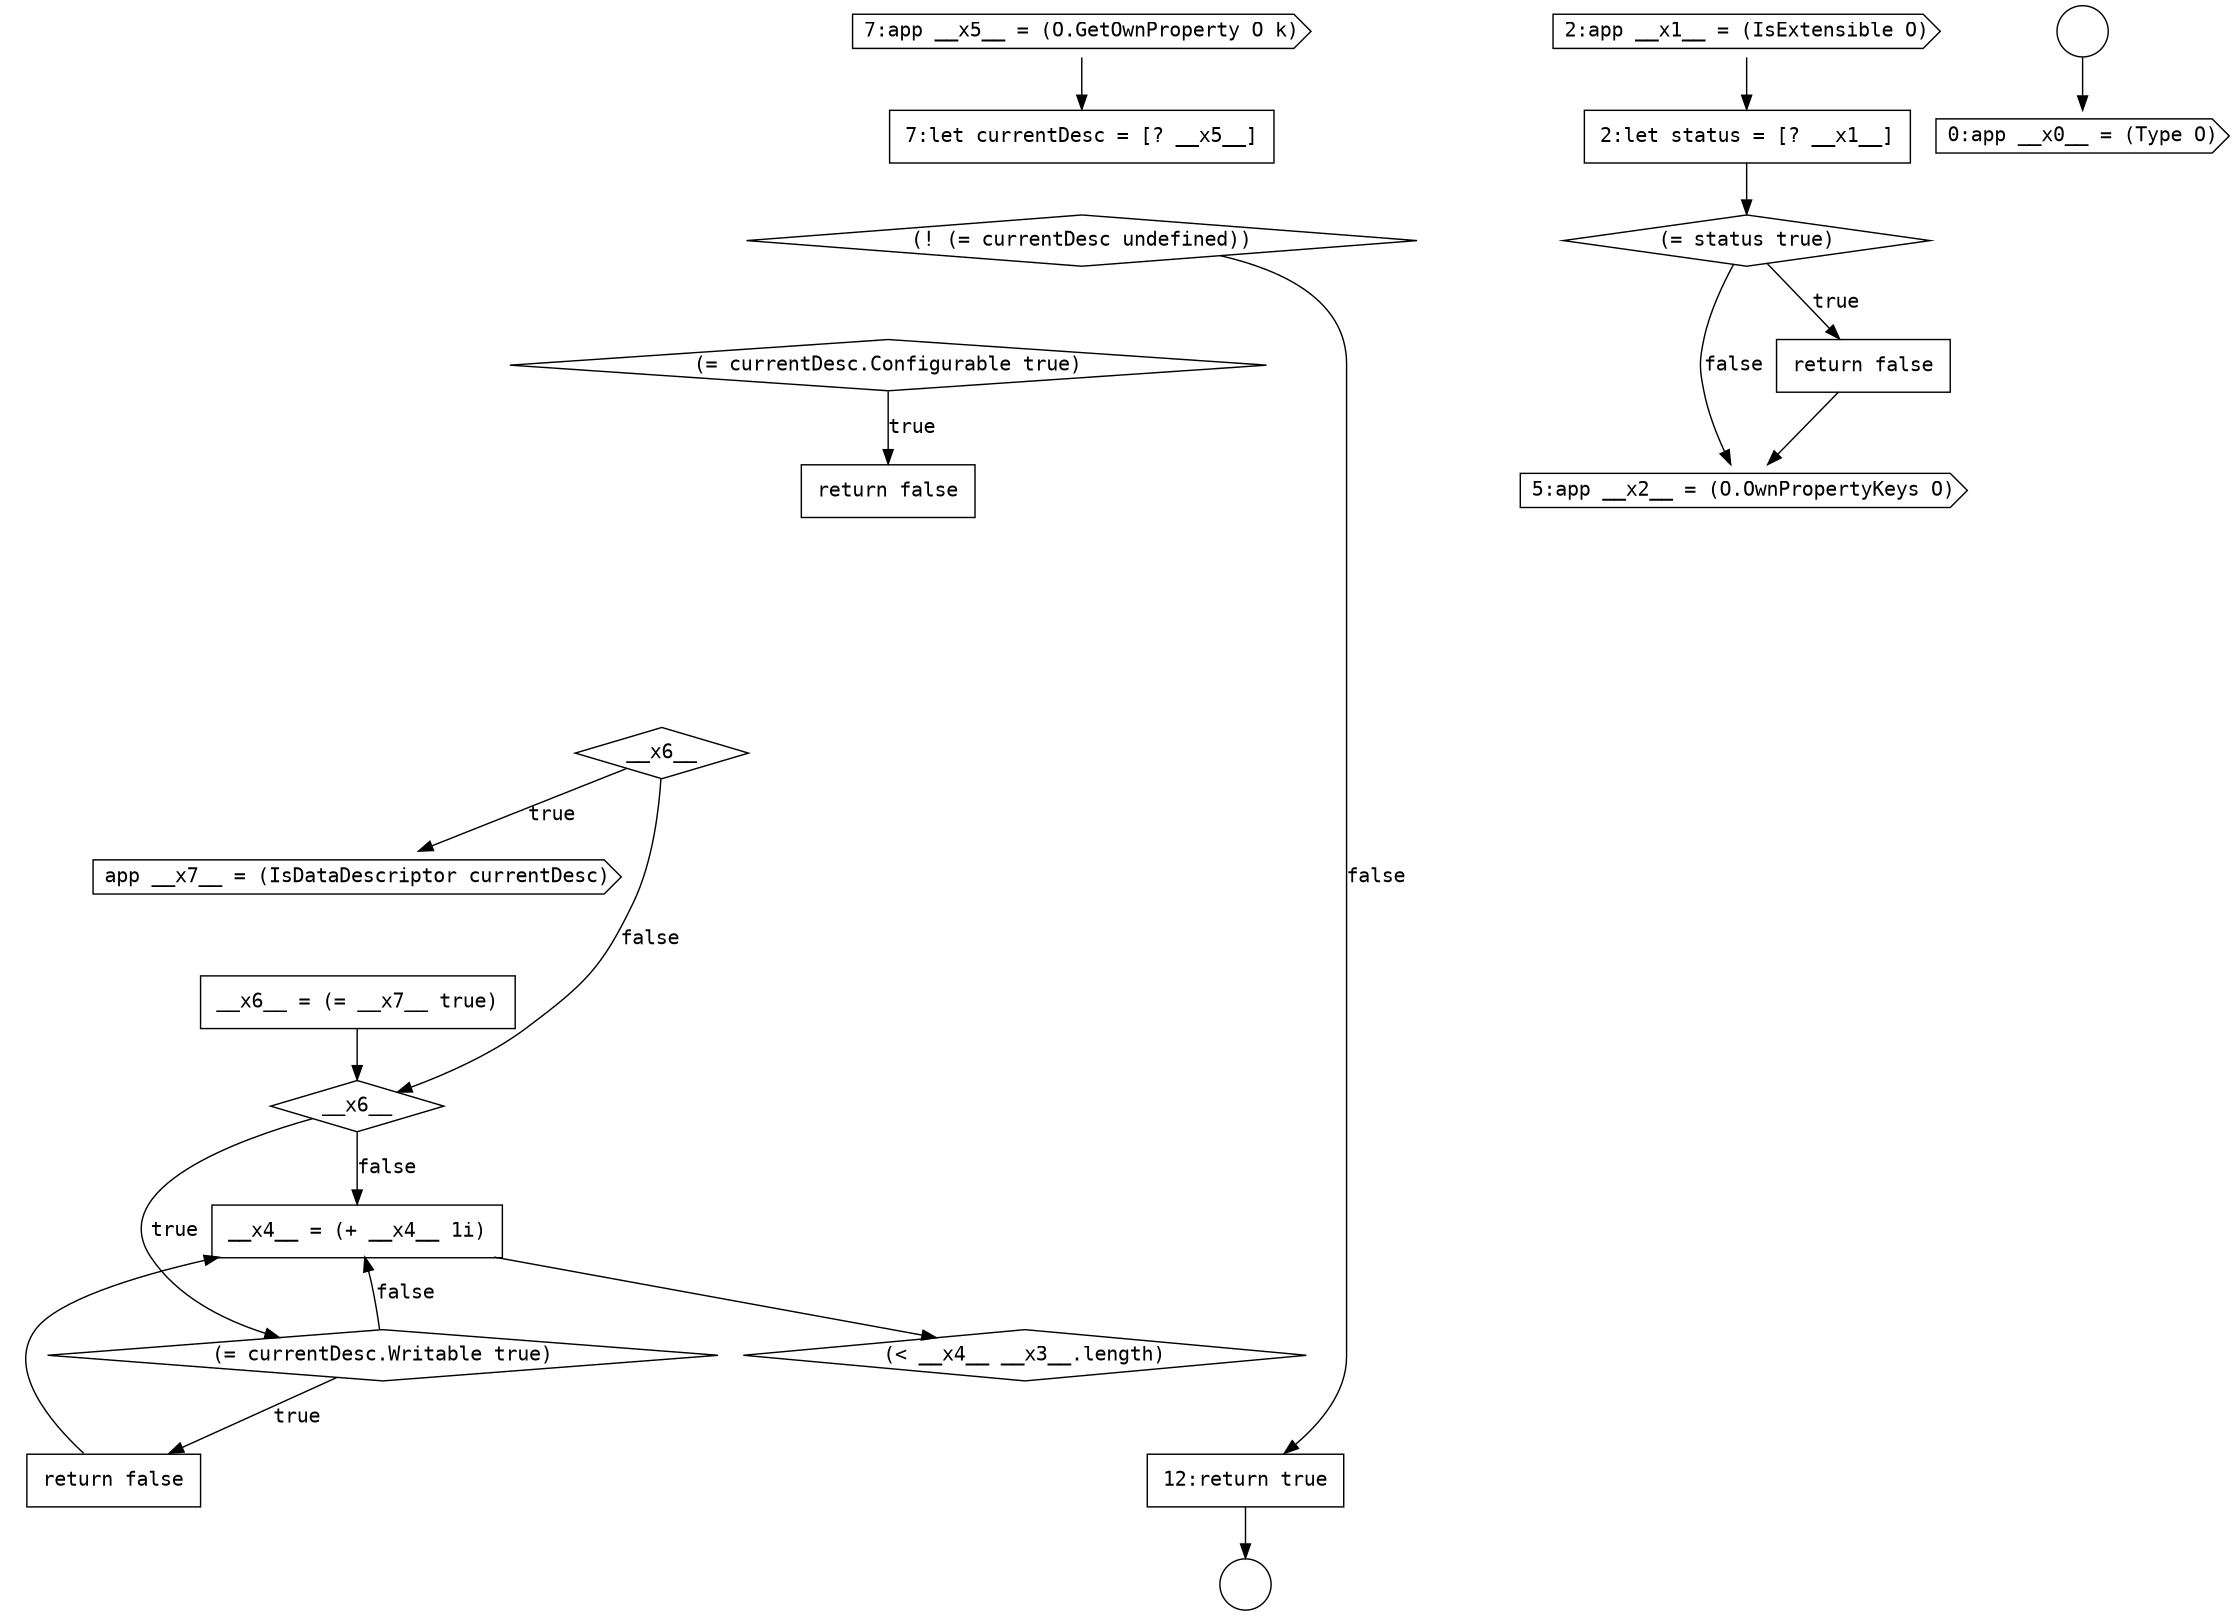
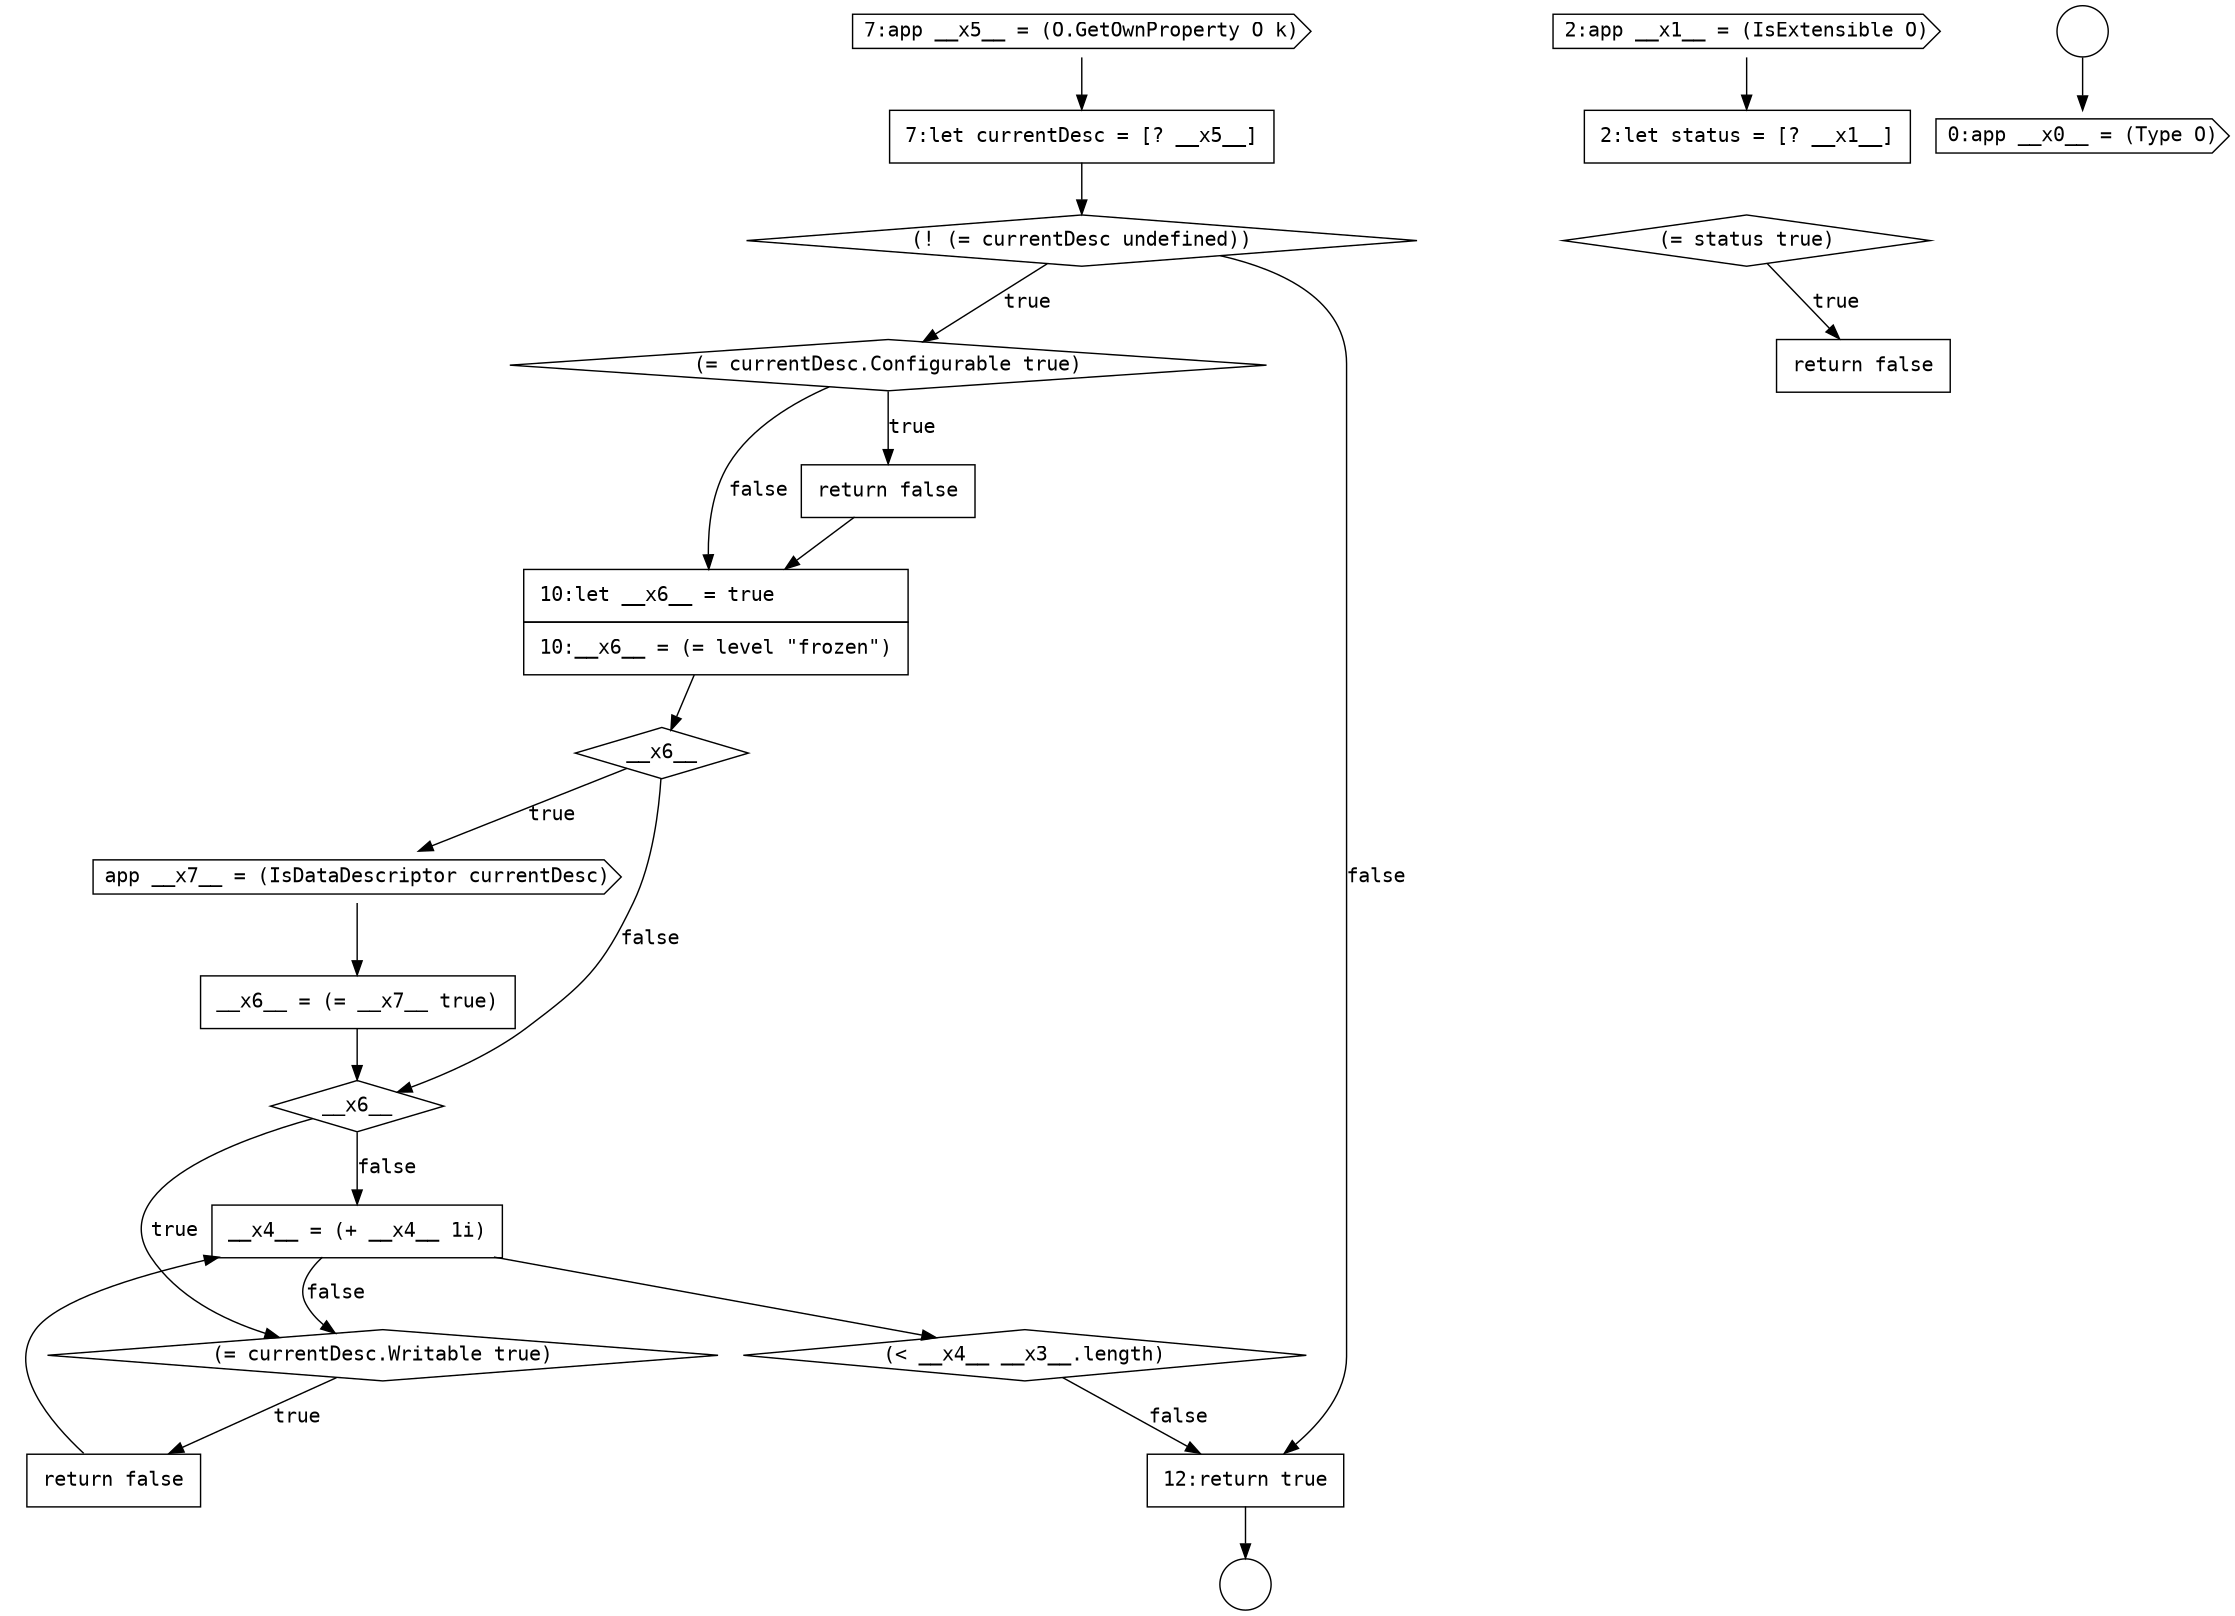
none -> (1082, 181)
(1747, 181) -> none
none -> (991, 299)
(1744, 490) -> none
none -> (716, 622)
none -> (357, 932)
(375, 1300) -> (303, 1291)
none -> (1125, 1412)
